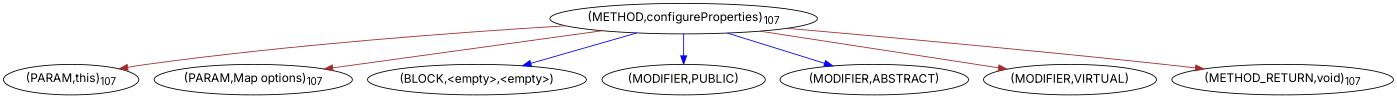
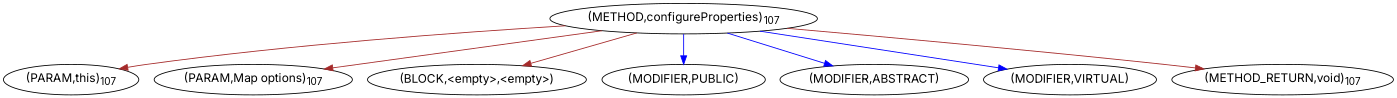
(584, 48) -> (584, 48)
(879, 49) -> (879, 49)
